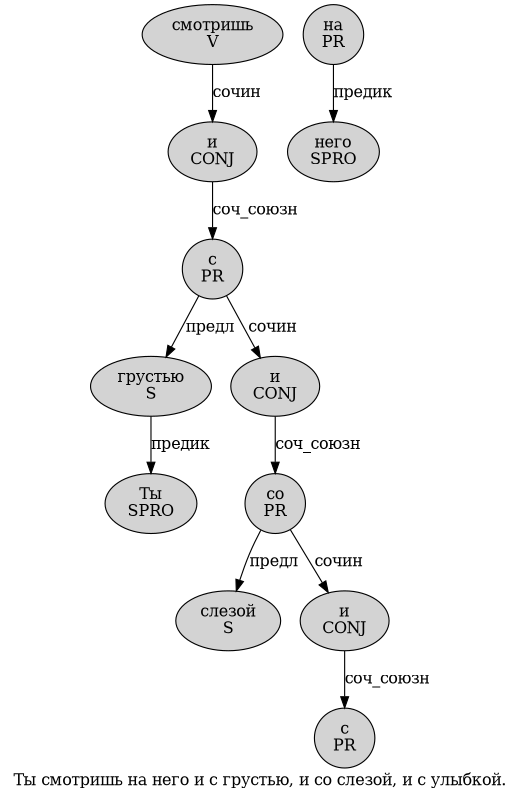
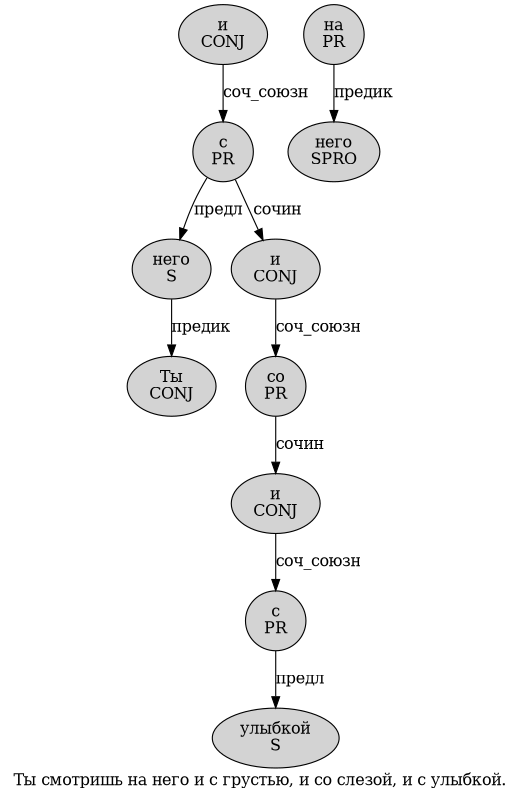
(213, 35) -> none
(151, 386) -> (172, 269)
(151, 504) -> (172, 386)
(228, 621) -> none
none -> (276, 738)
